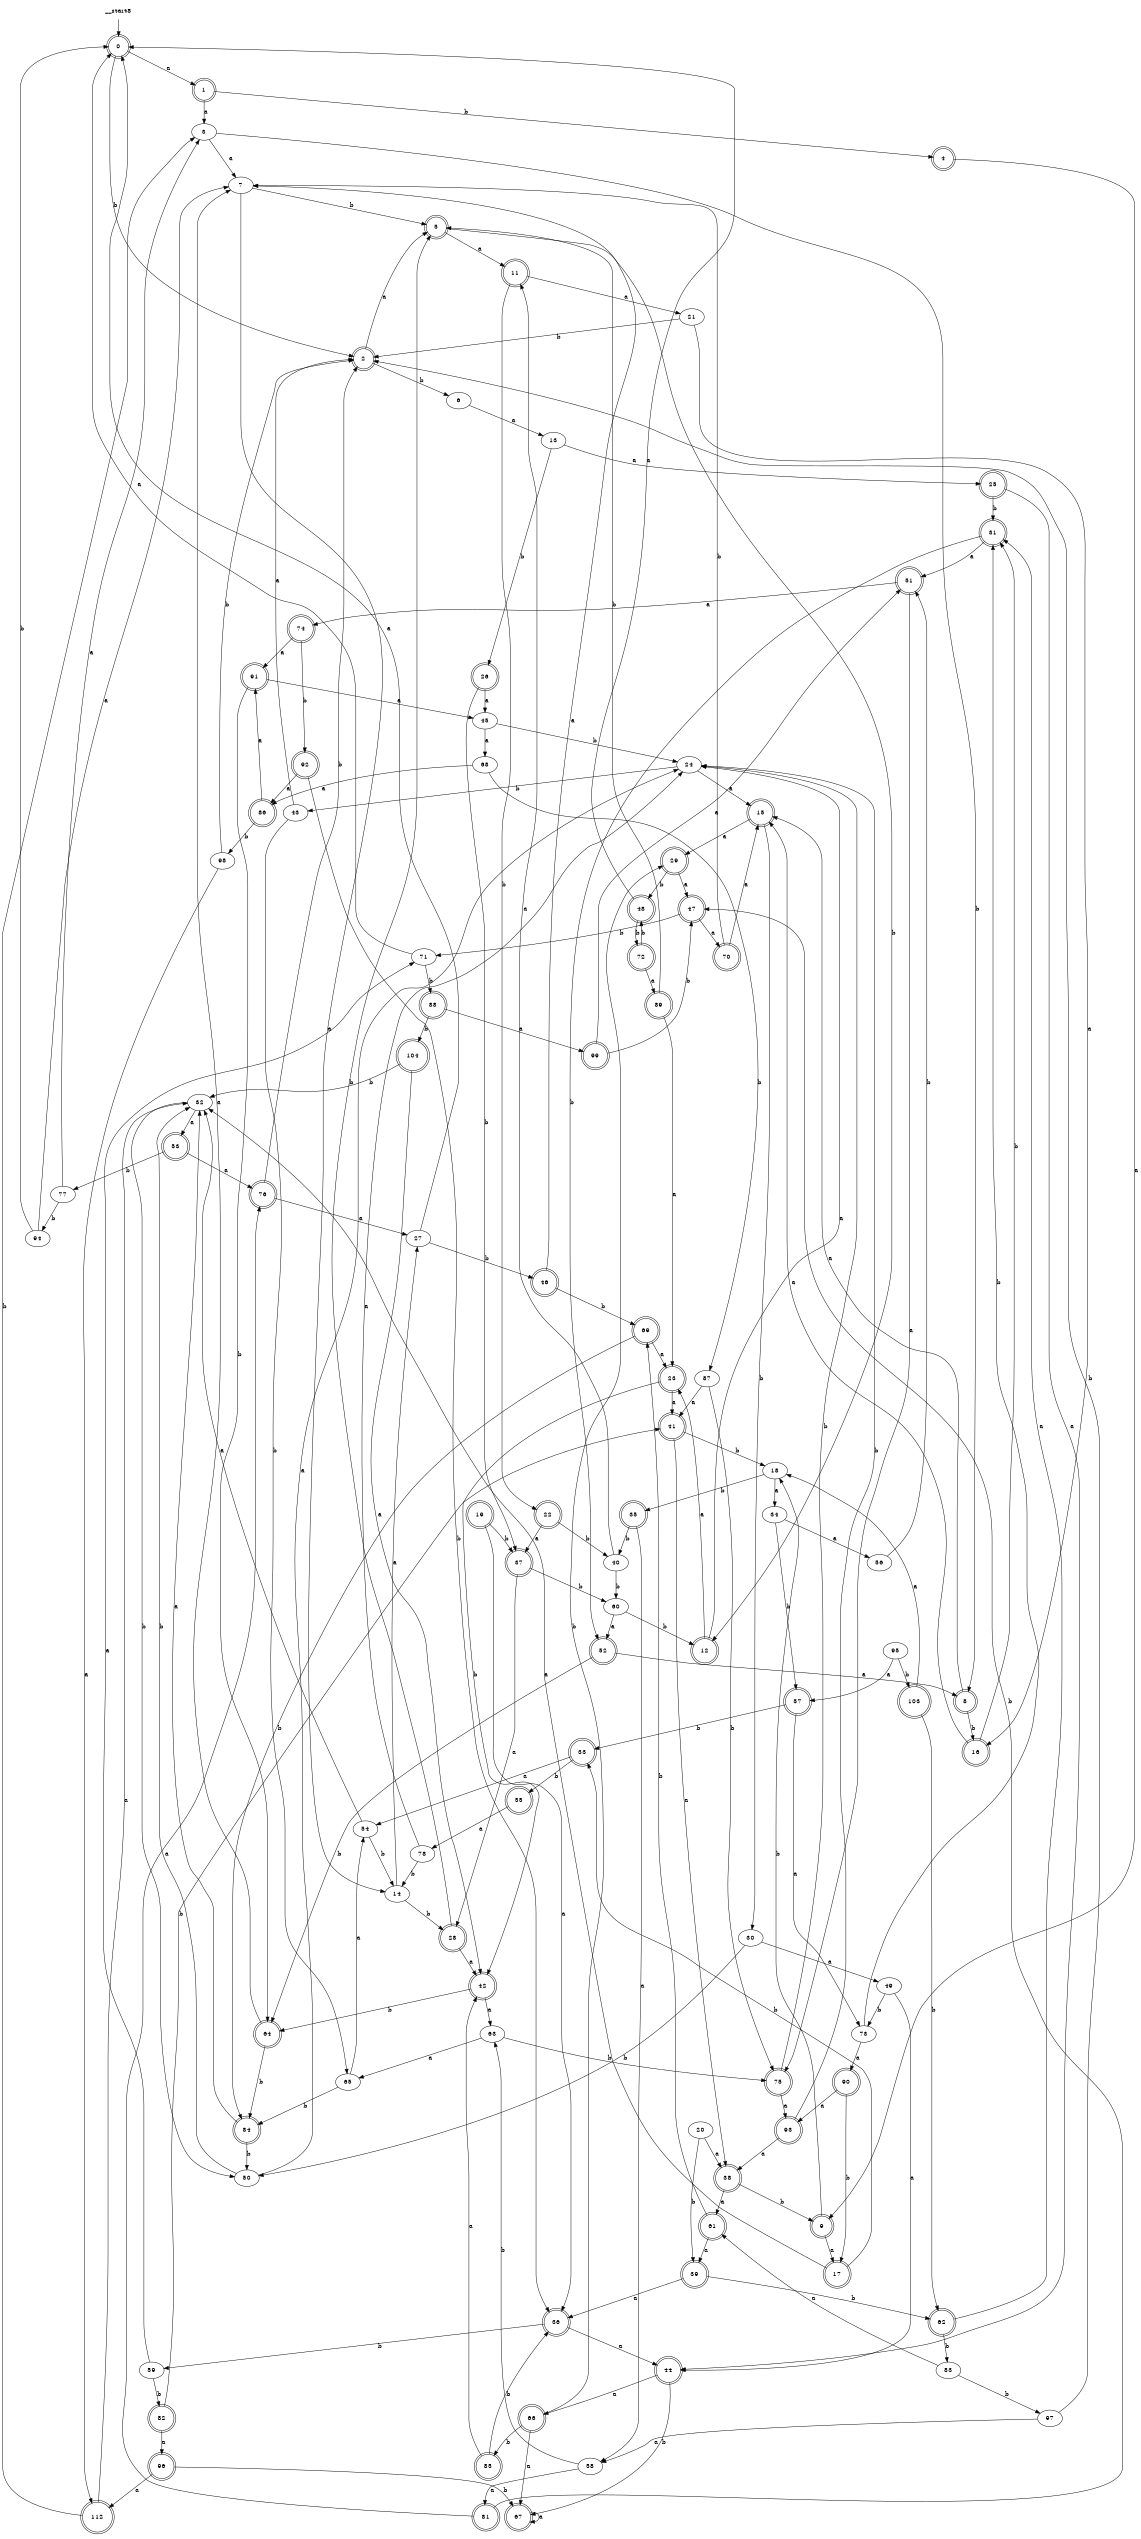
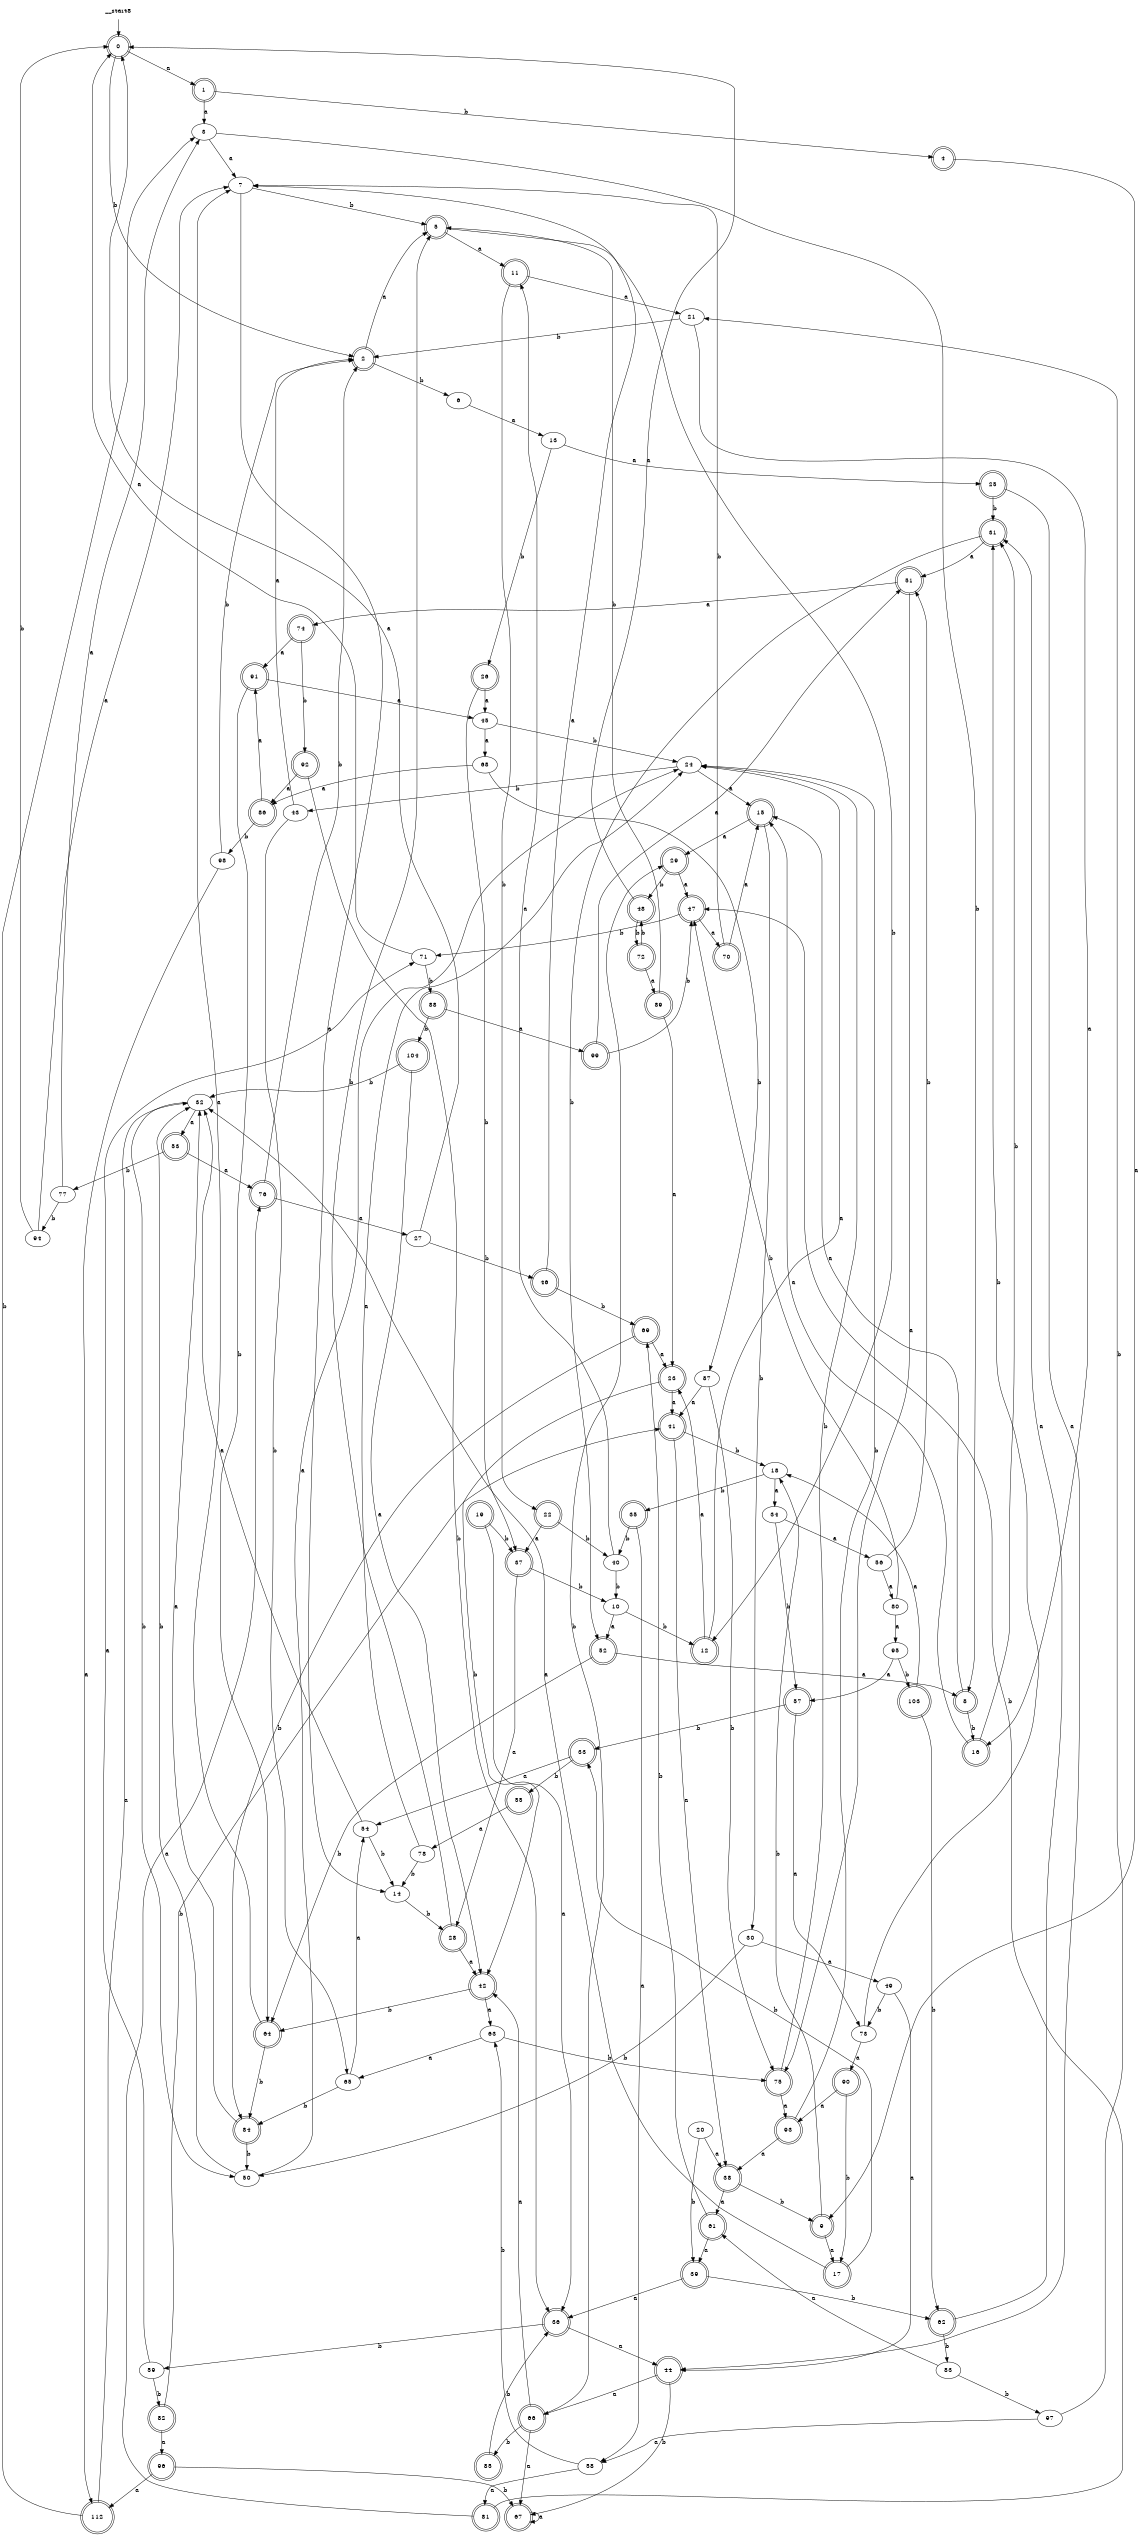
(1068, 1116) -> (1117, 1209)
(393, 1568) -> none
(616, 1607) -> (616, 1607)
none -> (896, 1607)
(469, 2229) -> (519, 2198)
